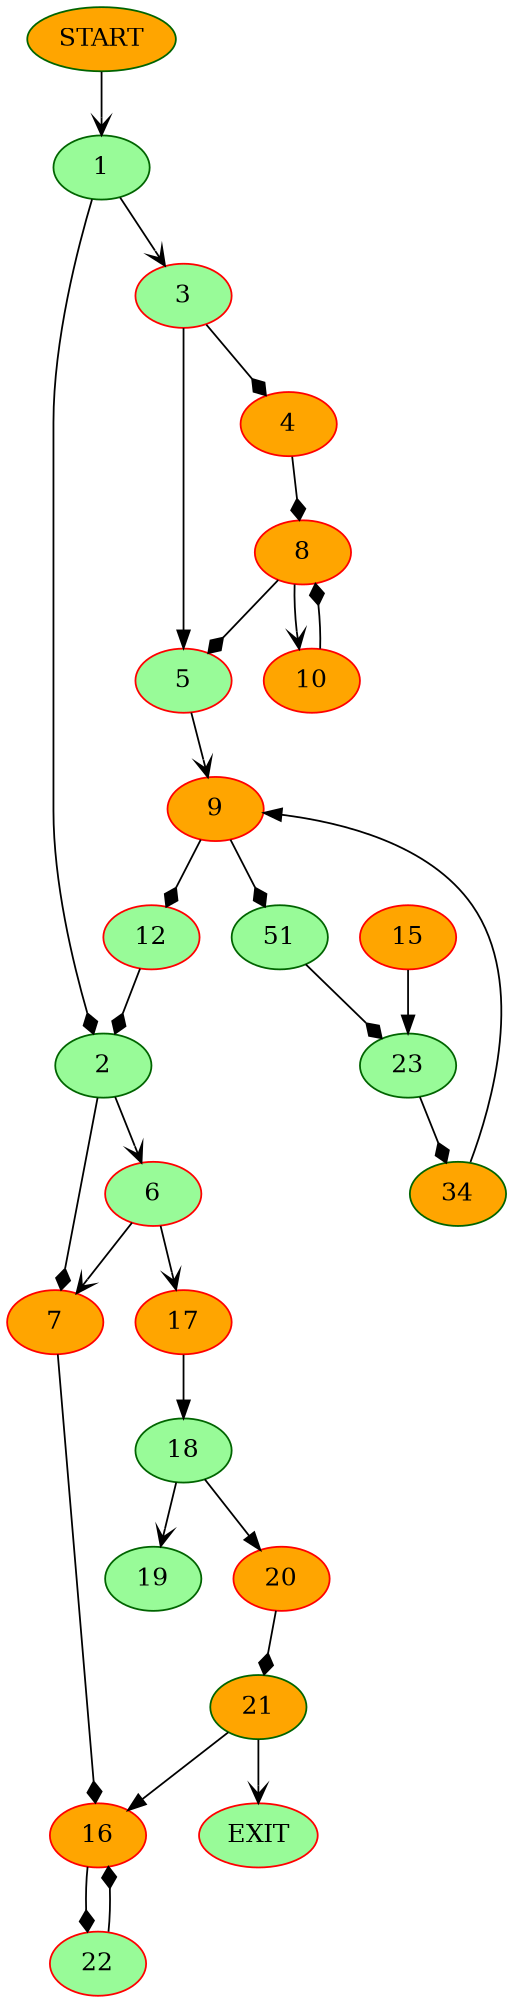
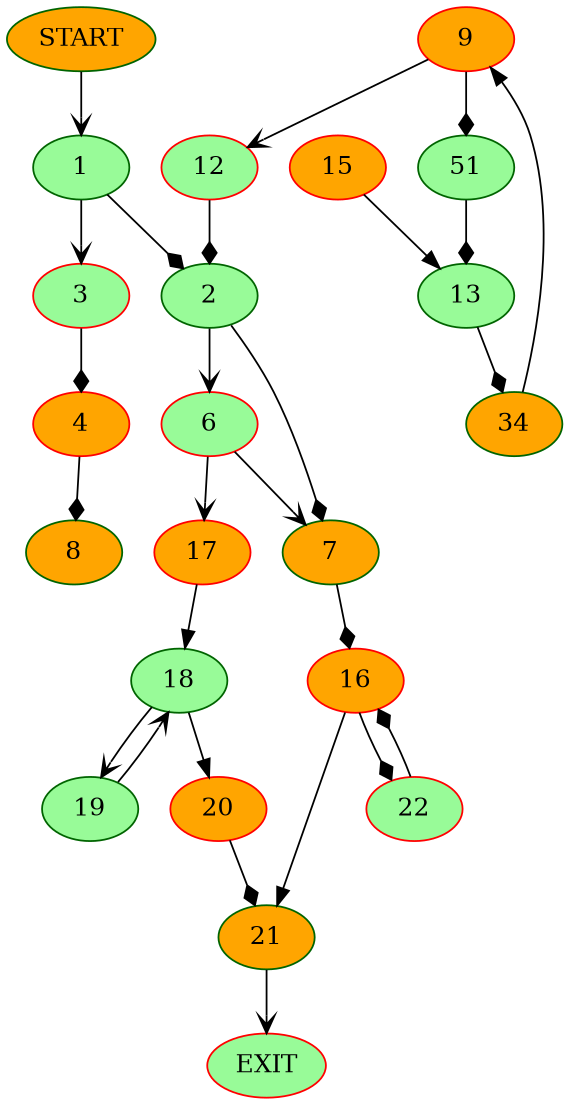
(303, 552) -> (74, 552)
(184, 681) -> none
(312, 681) -> none
none -> (139, 755)
(188, 864) -> (346, 99)
(408, 1066) -> (466, 296)
(55, 1322) -> (331, 552)
(185, 1766) -> (314, 801)
